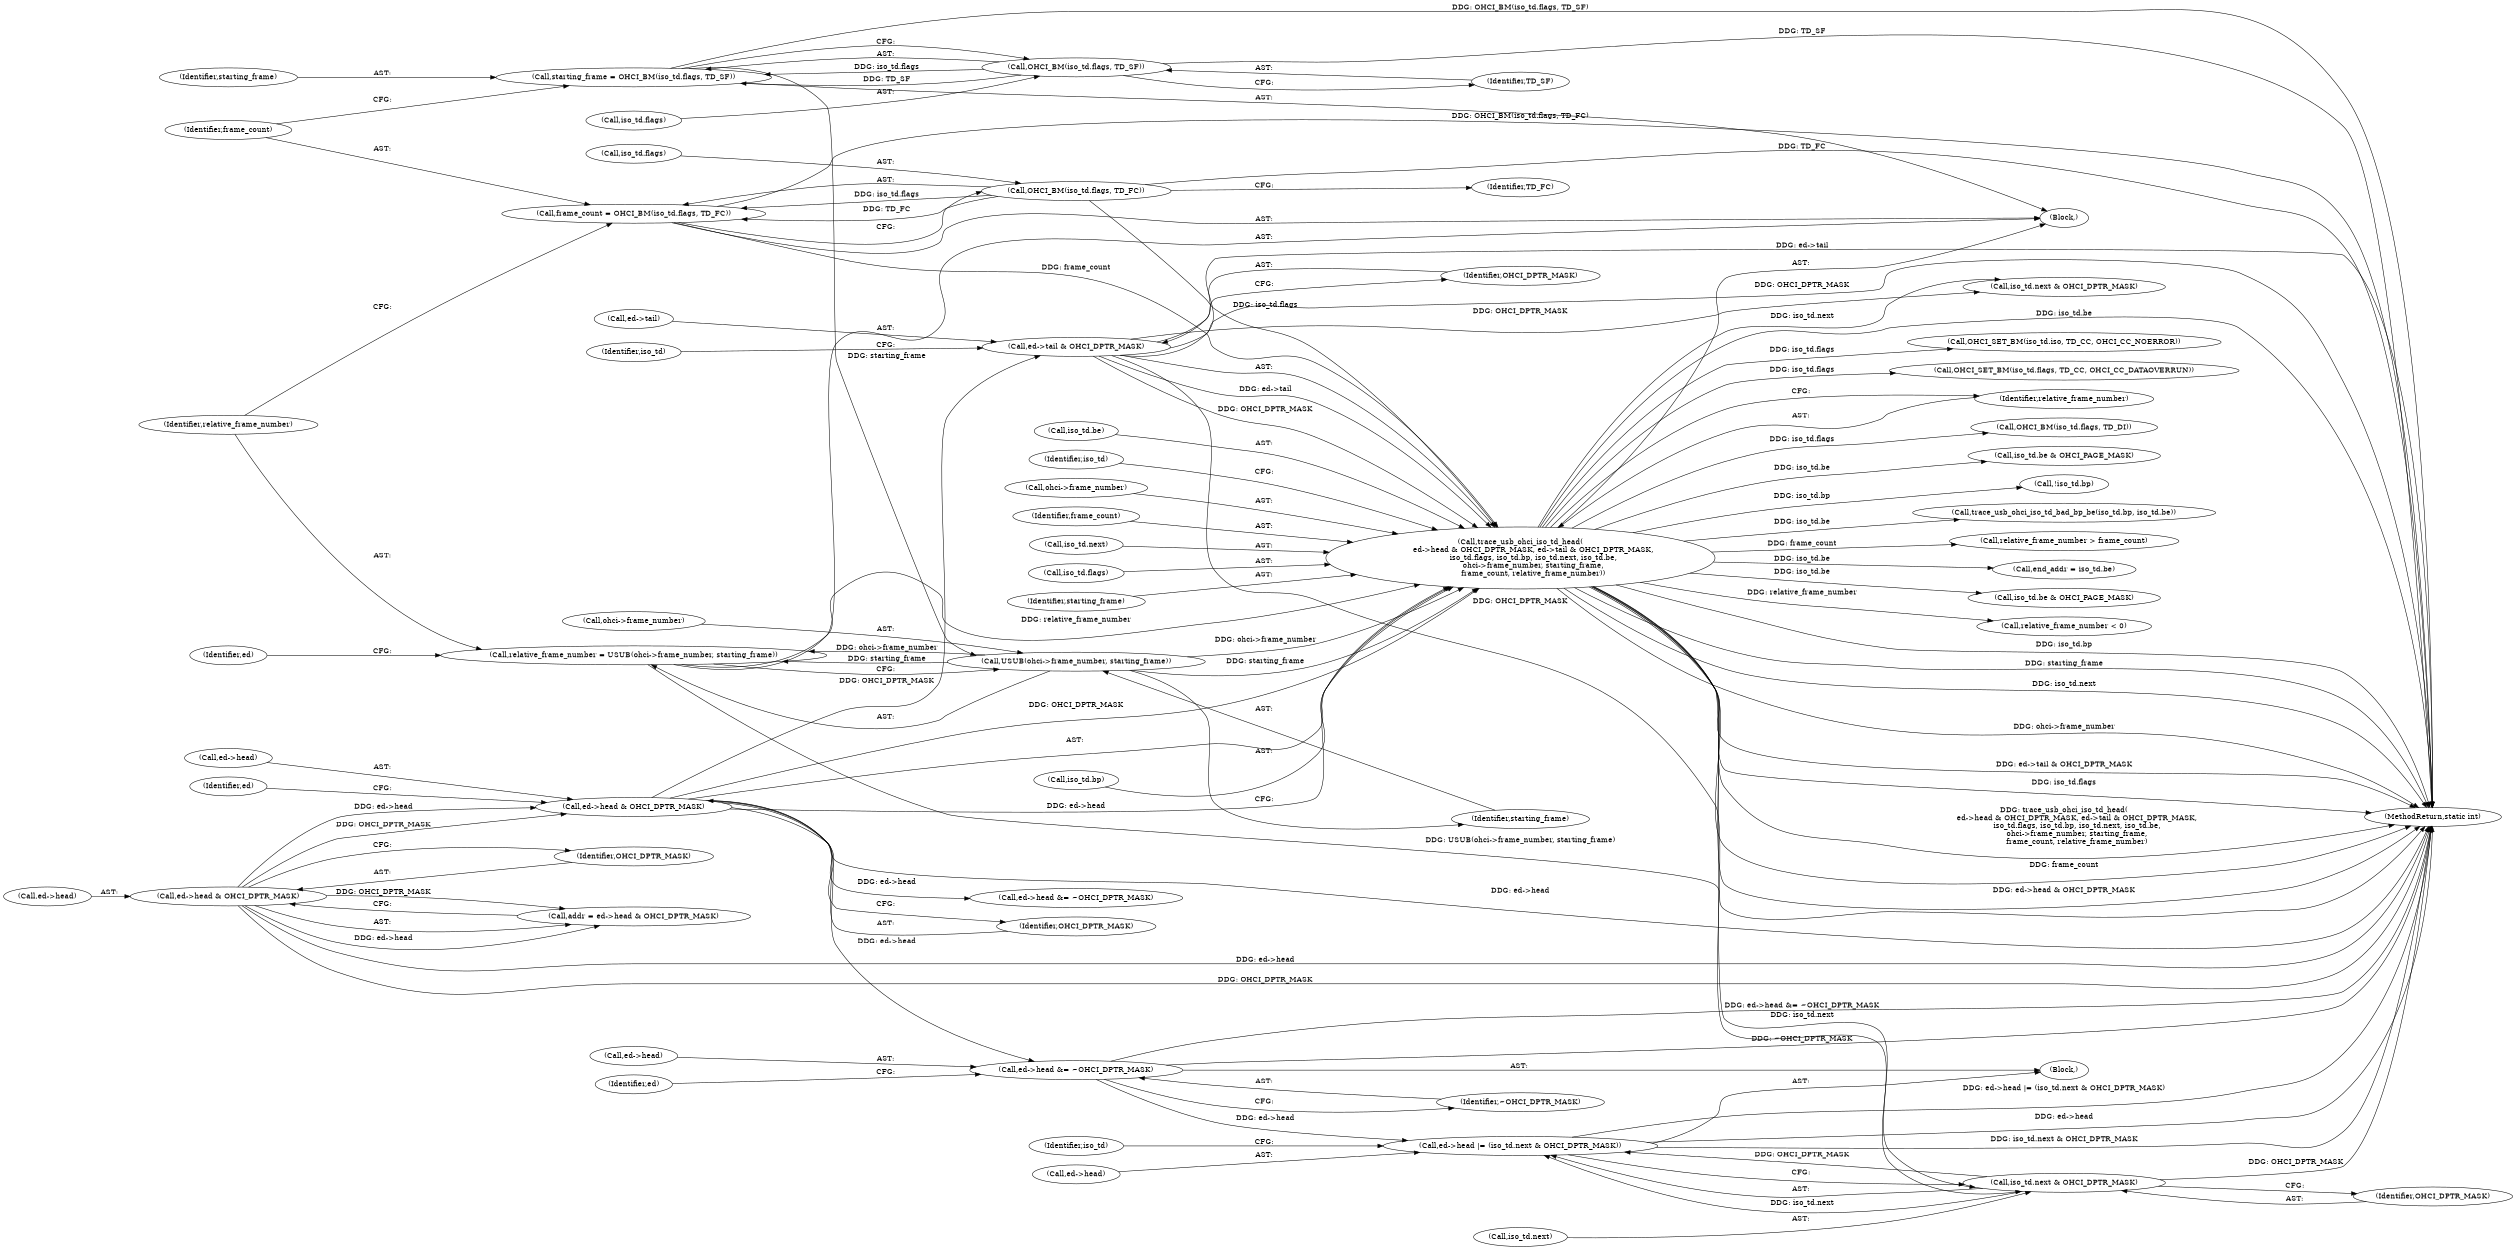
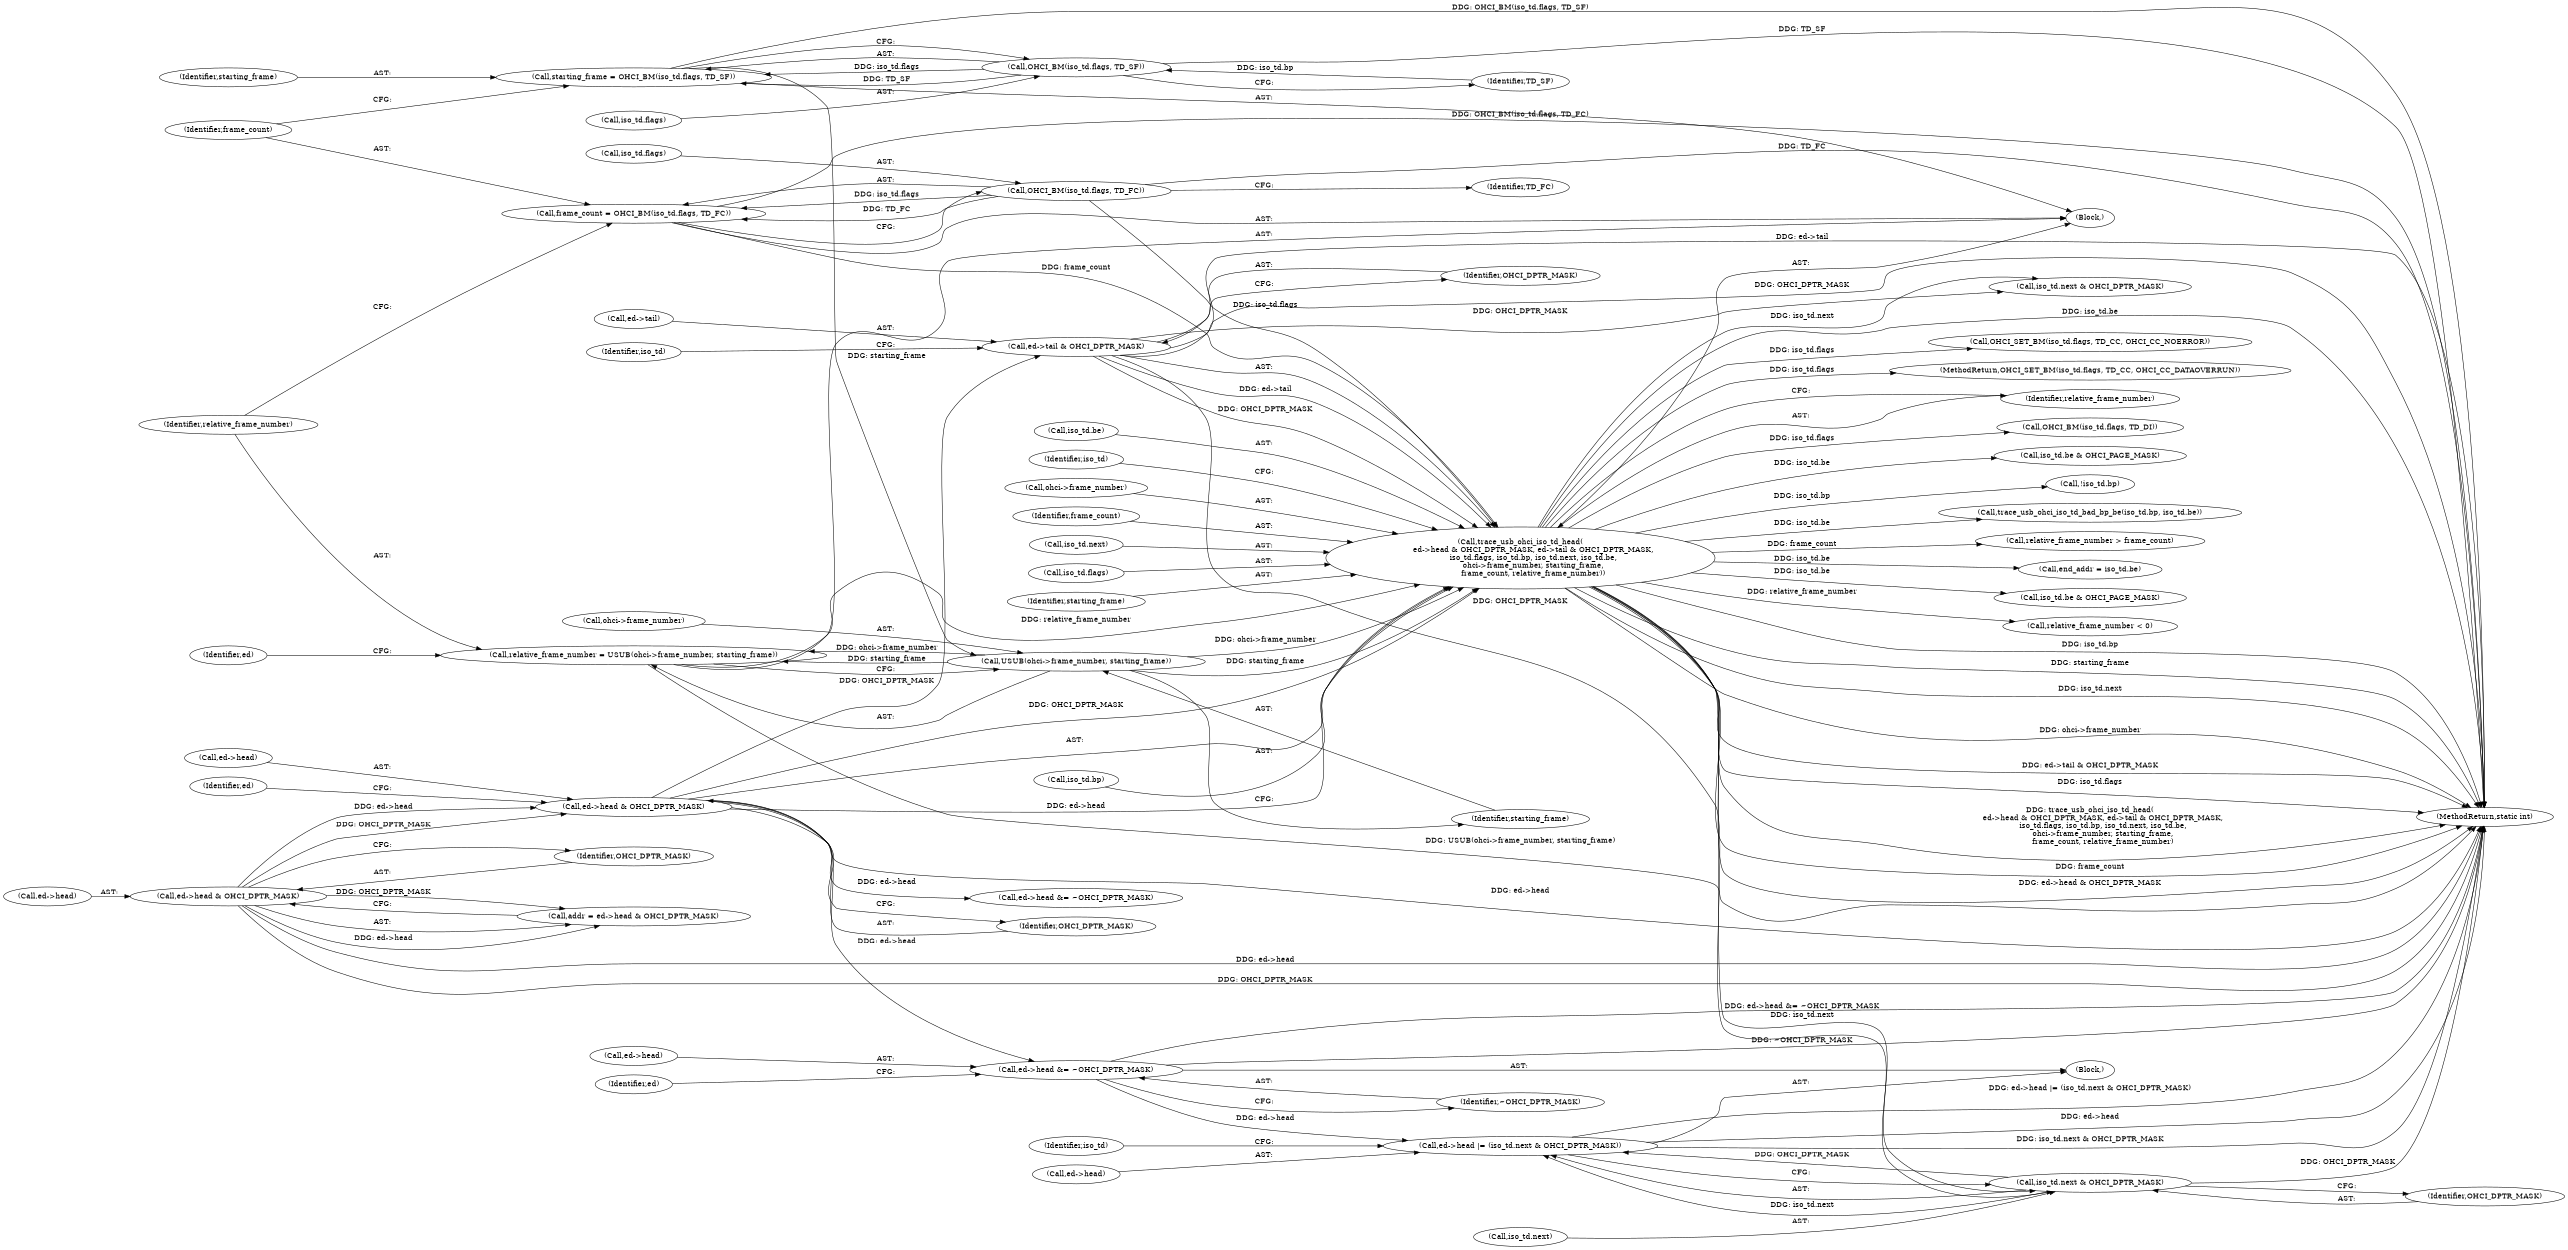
(1265, 68) -> (1265, 68)
(2064, 342) -> (2090, 342)
(2064, 371) -> (2090, 371)
